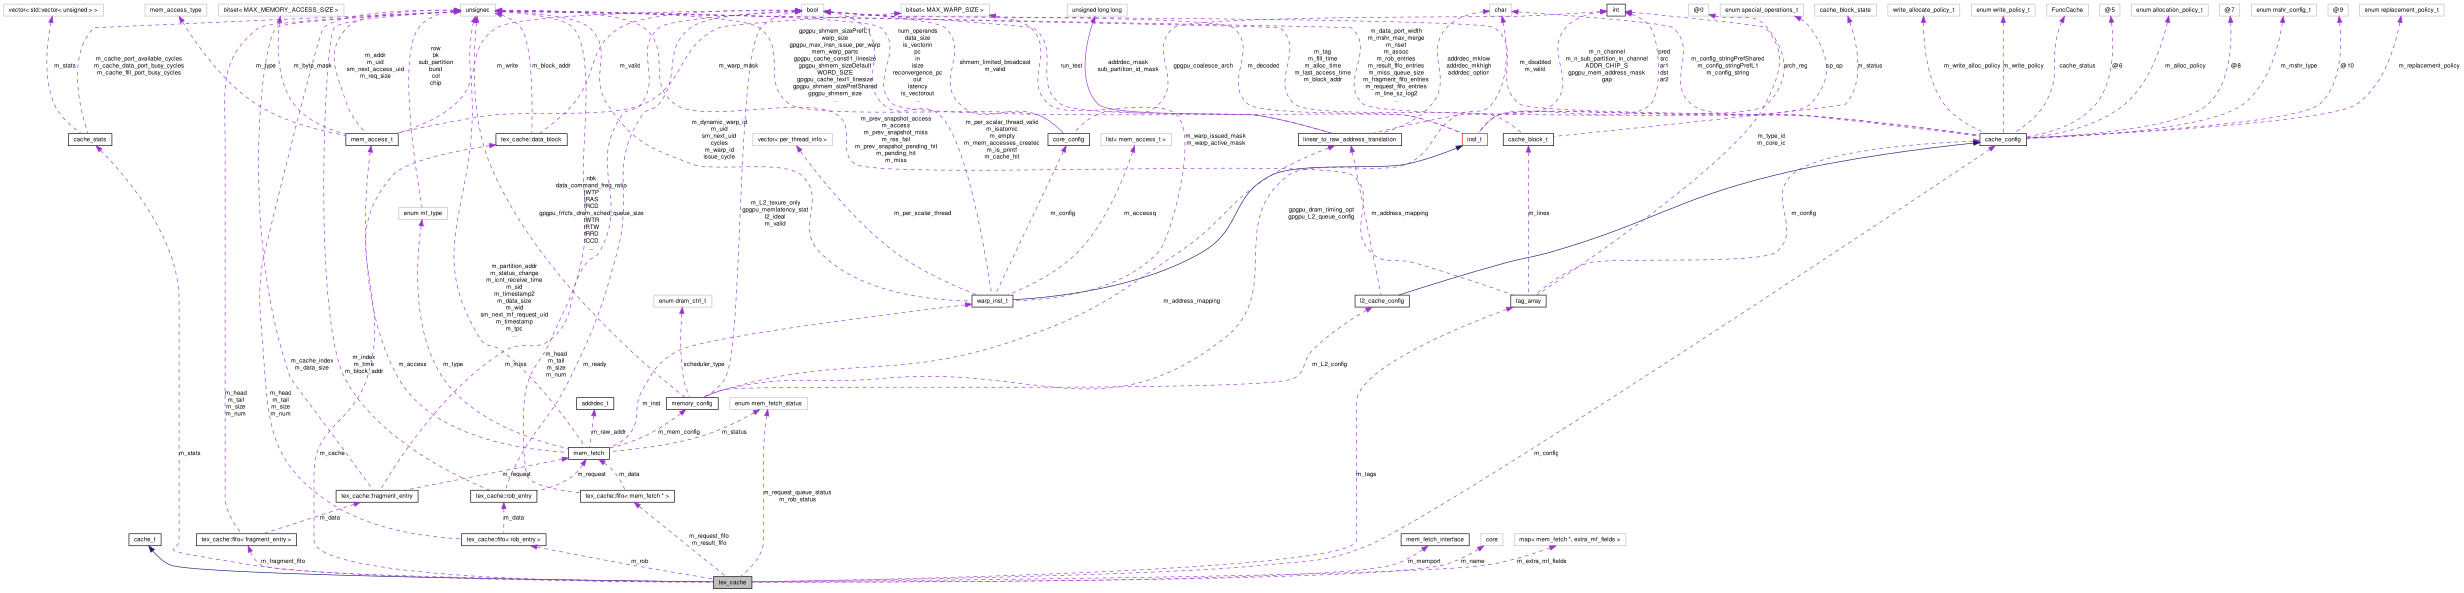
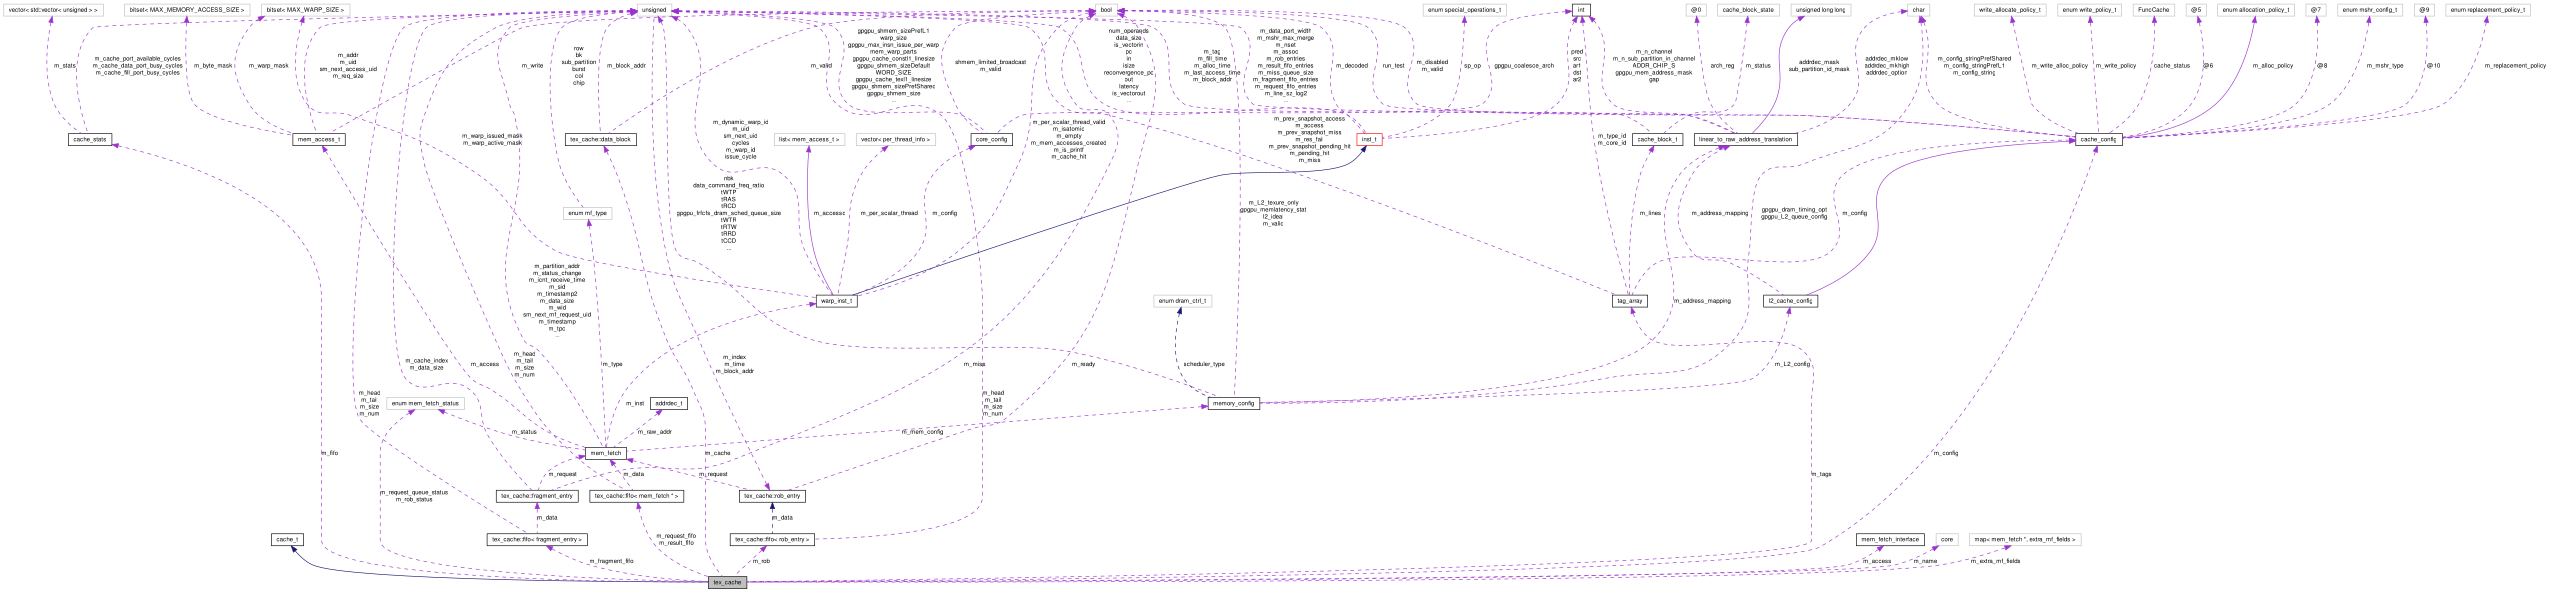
(176, 10) -> none
(2120, 108) -> (2212, 107)
(1756, 109) -> (1705, 84)
(1682, 204) -> (1899, 168)
(325, 236) -> (668, 260)
(1088, 240) -> (810, 226)
(681, 356) -> (1177, 363)
(190, 453) -> (330, 453)
(504, 521) -> (772, 521)
(1424, 562) -> (1878, 562)
